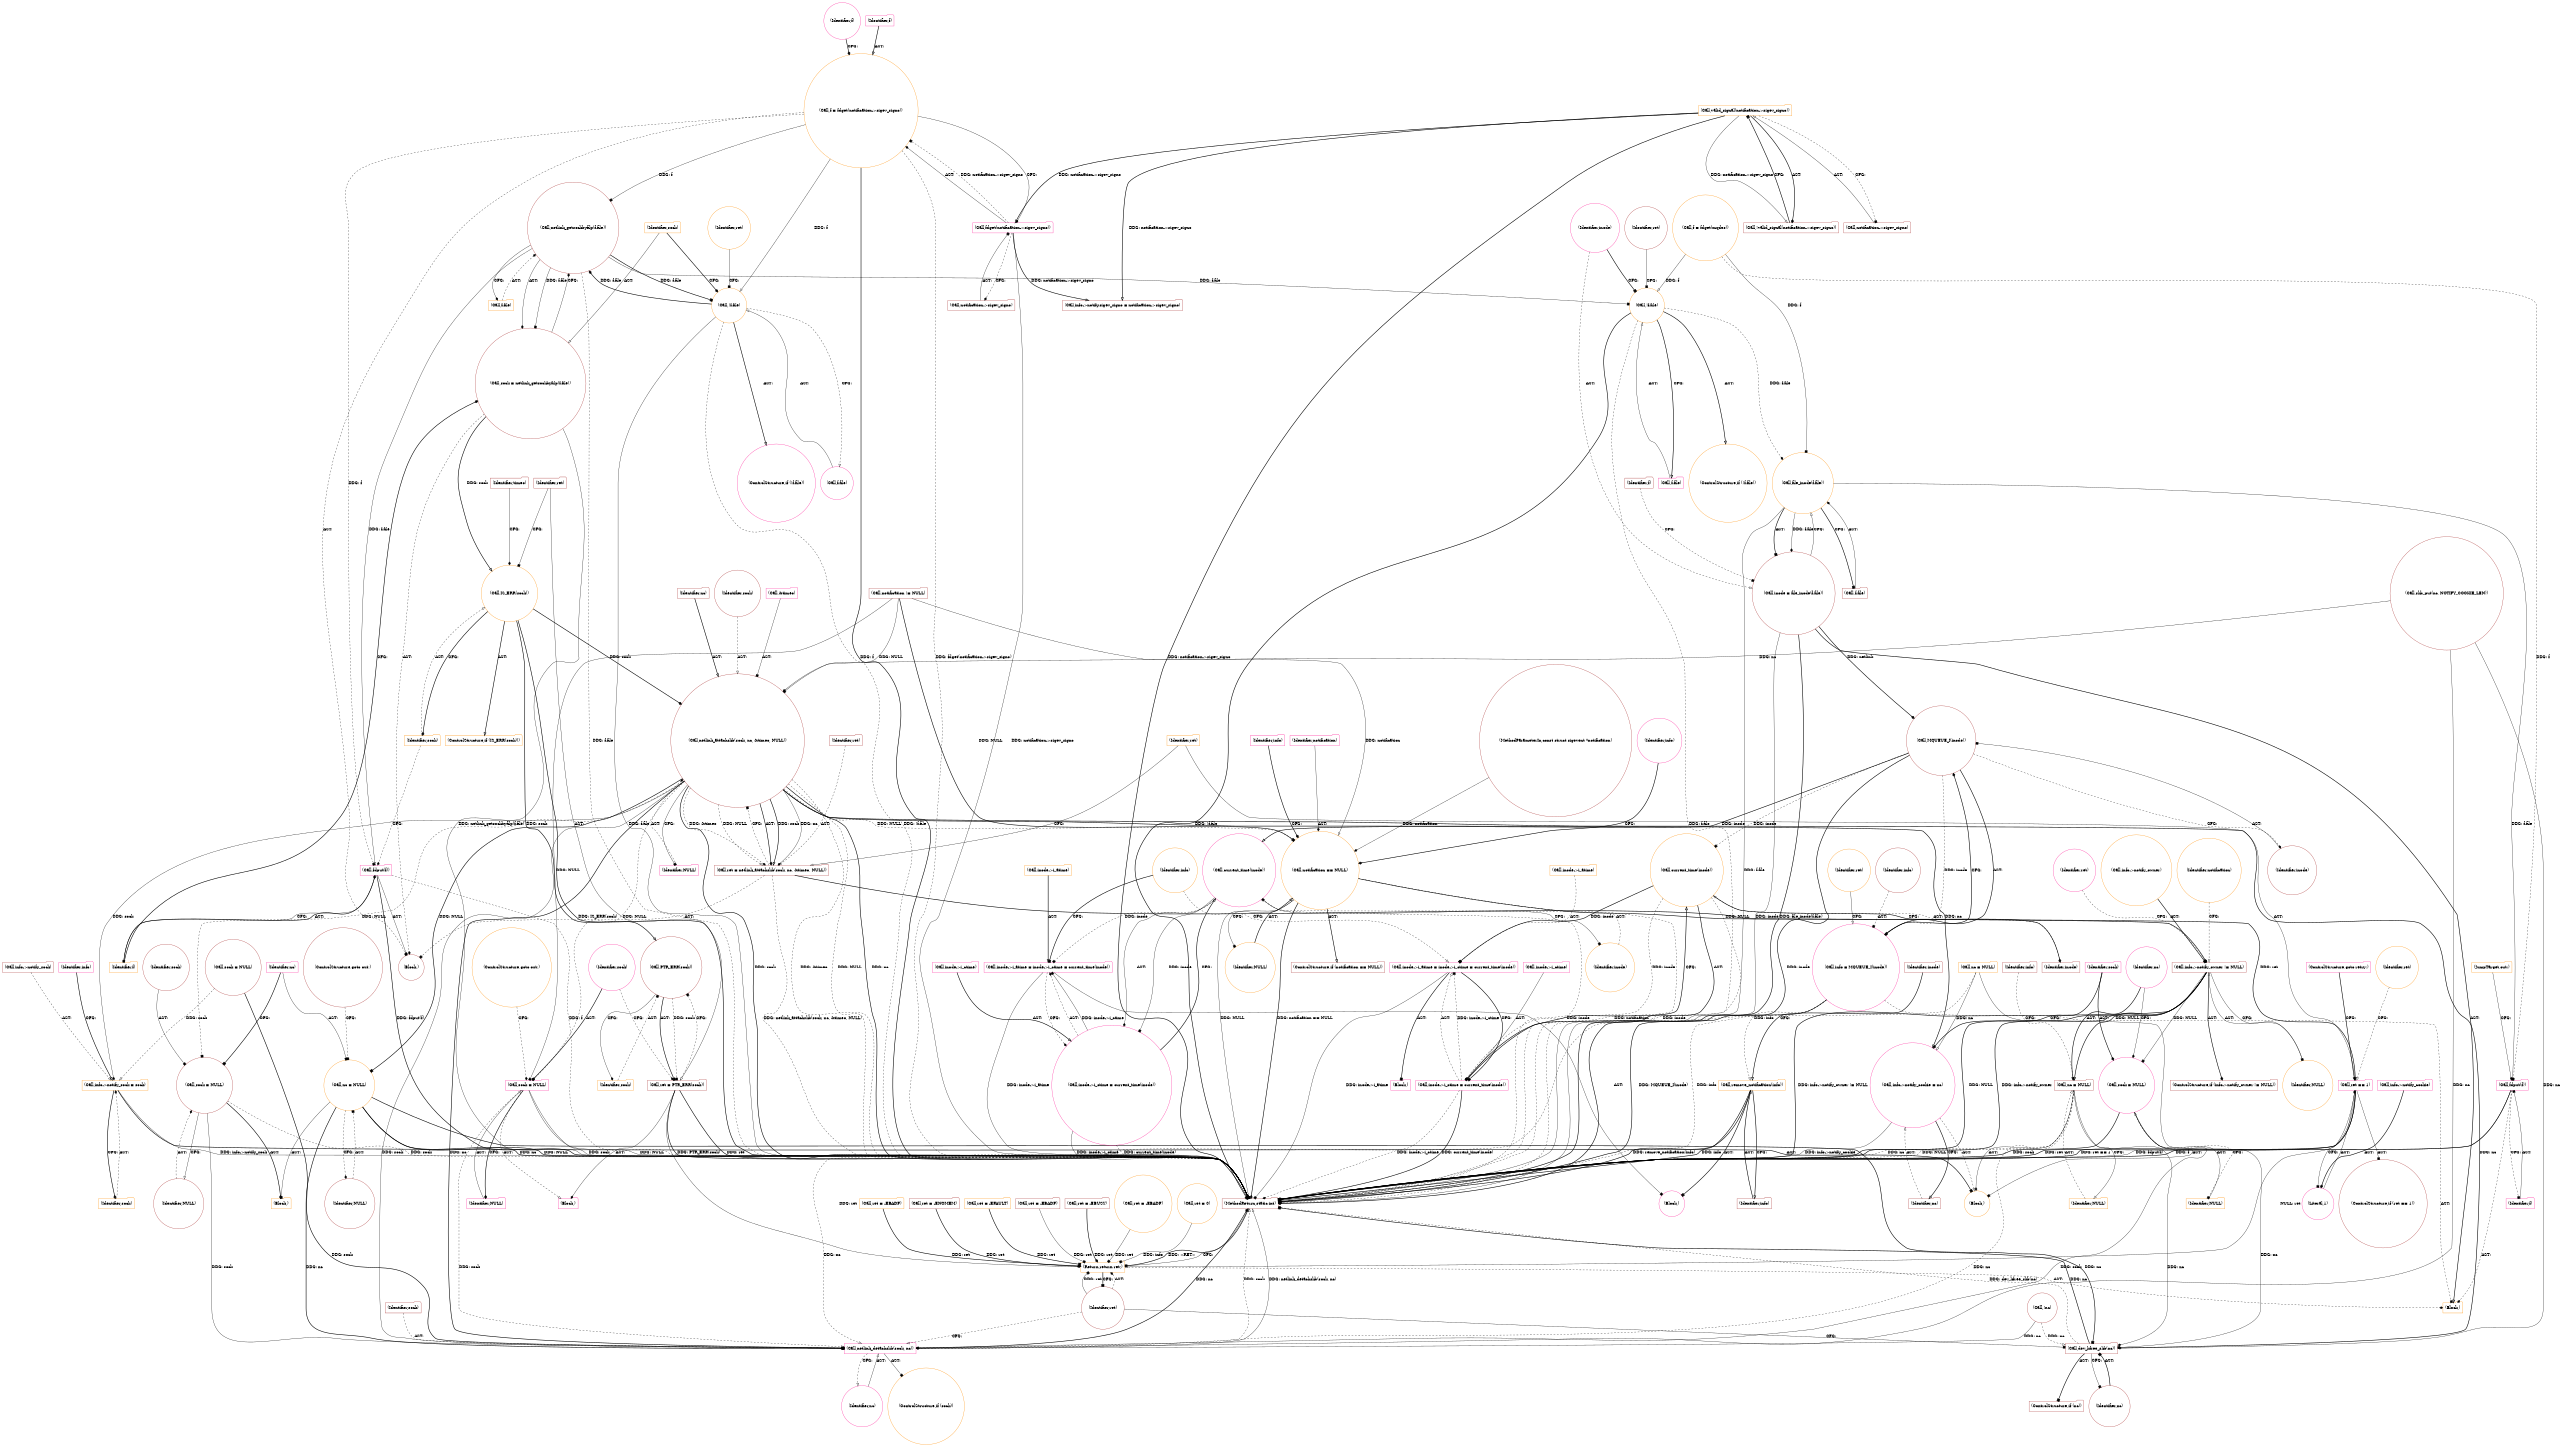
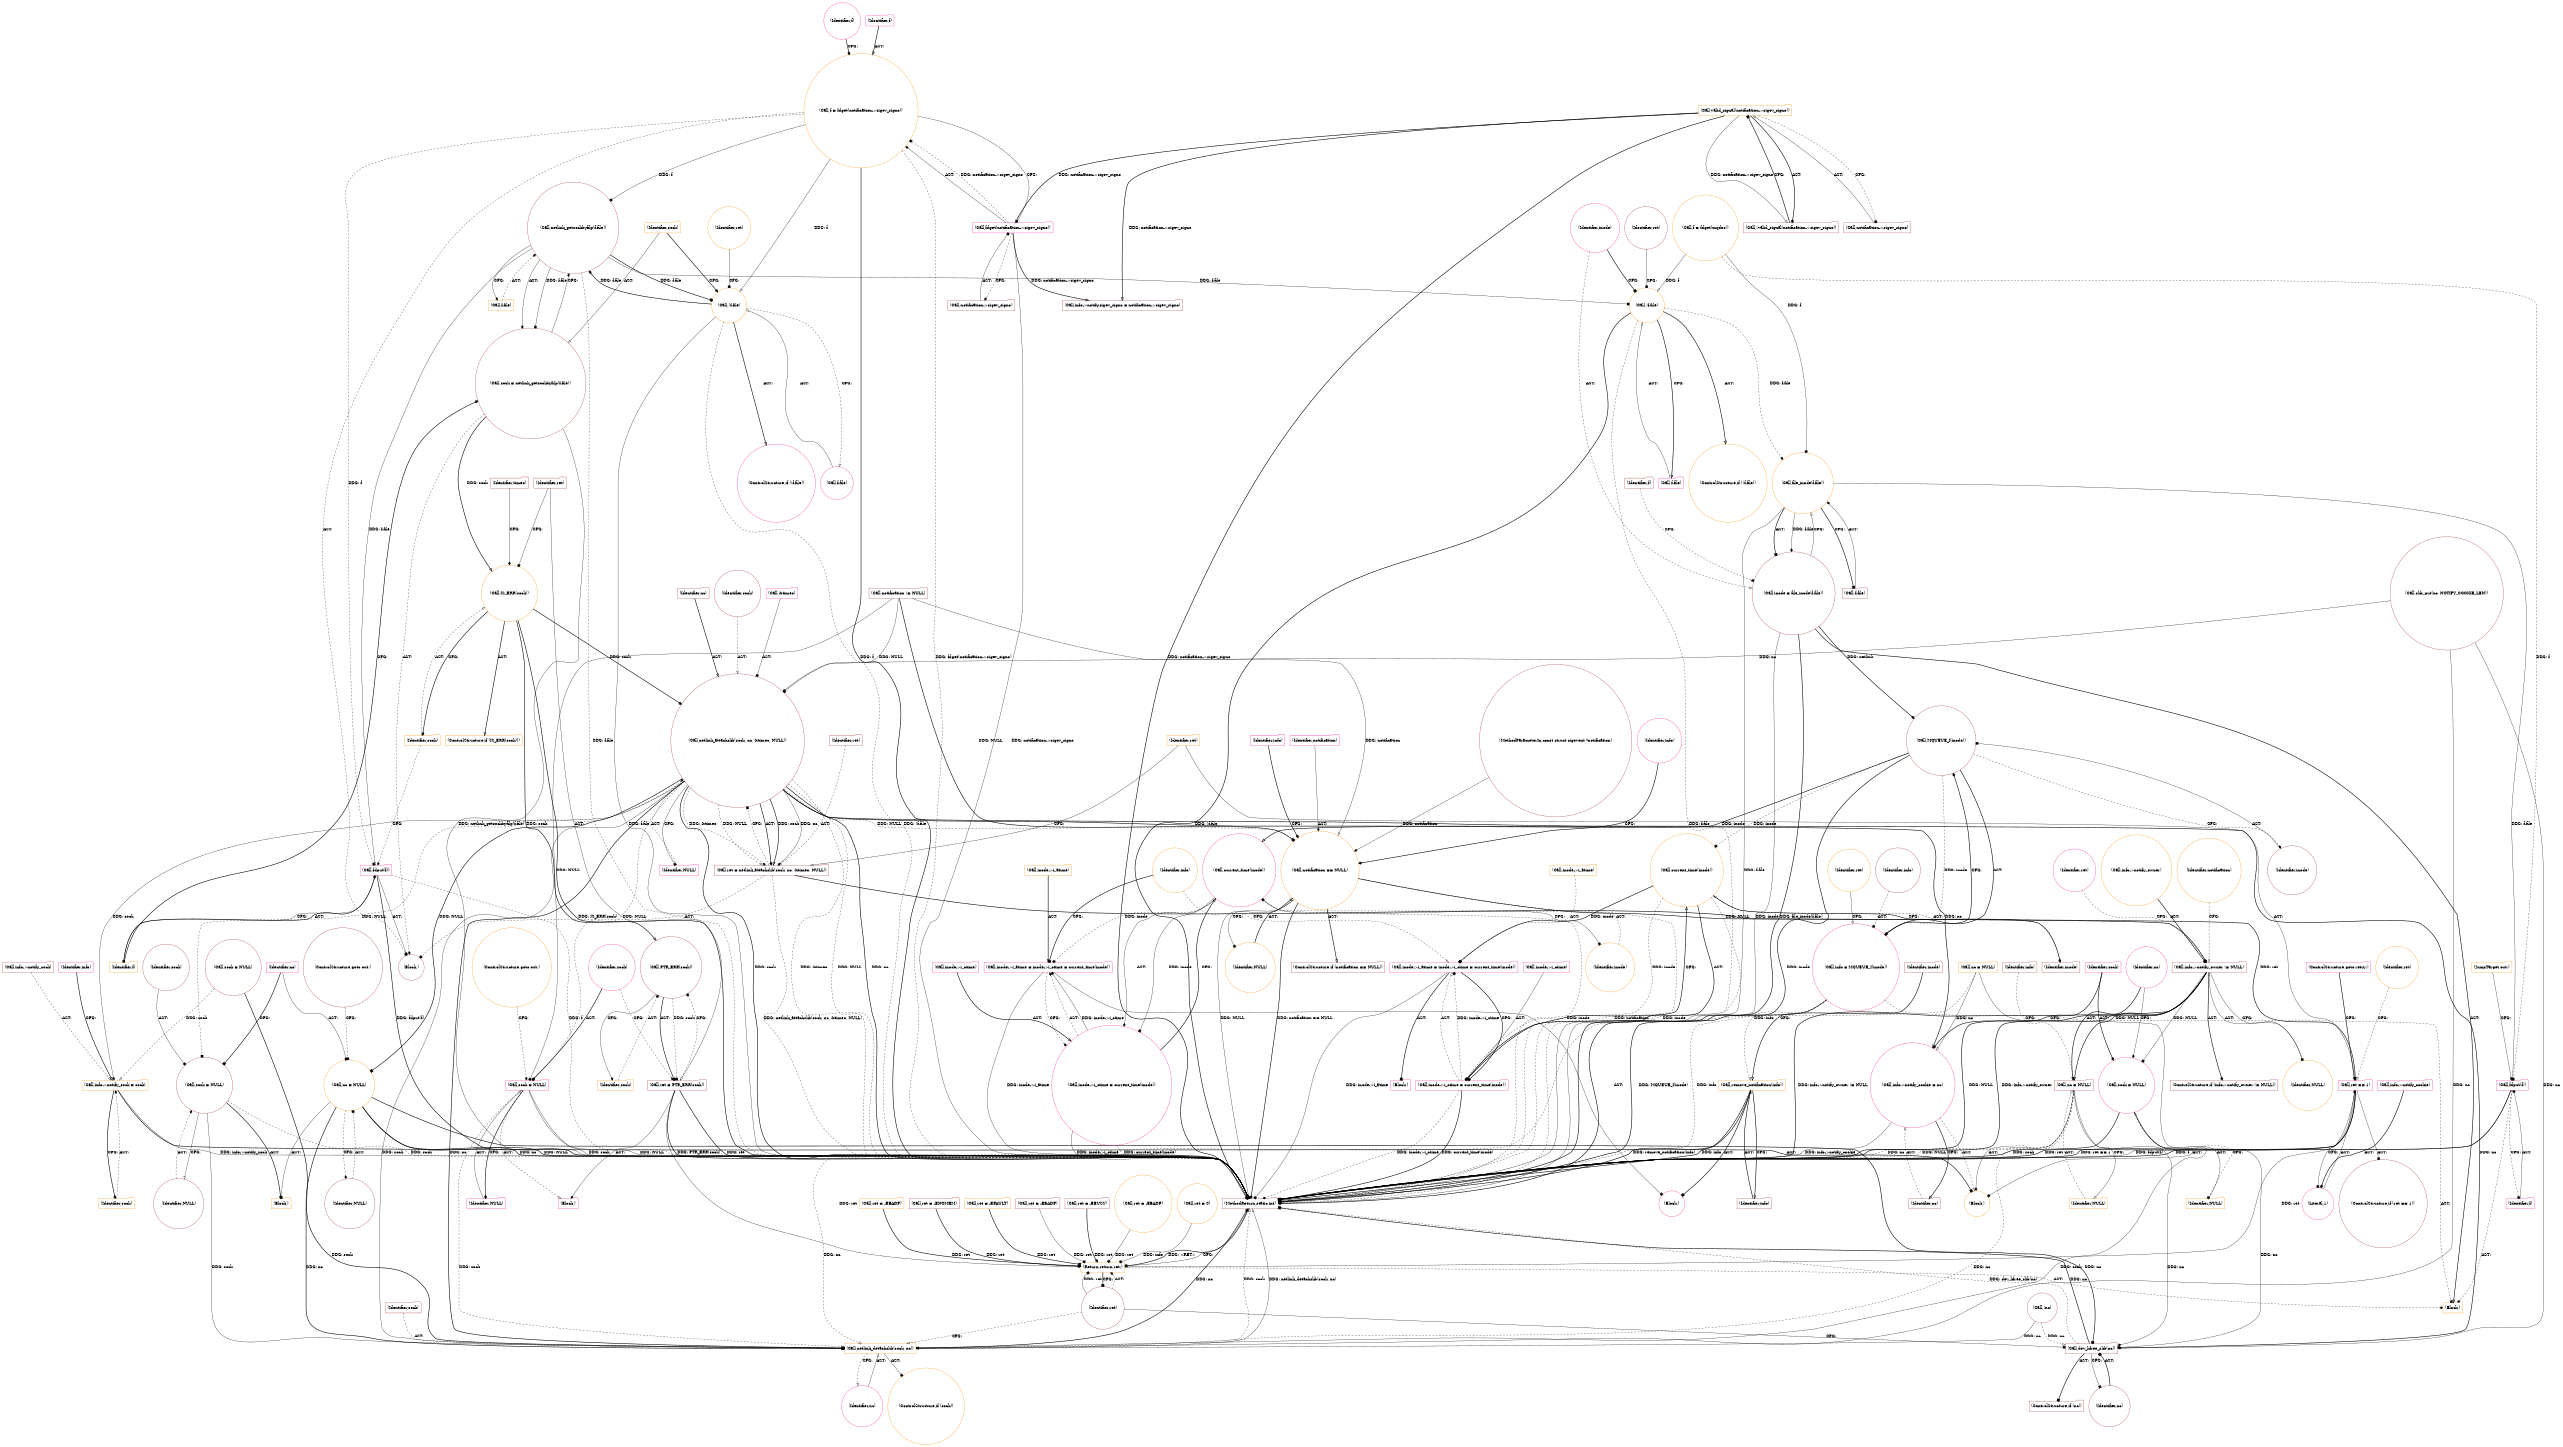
(2290, 1204) -> (2290, 1204)
(880, 1349) -> (880, 1349)
